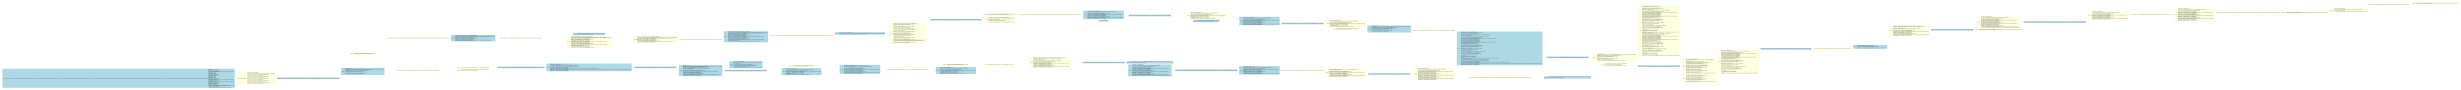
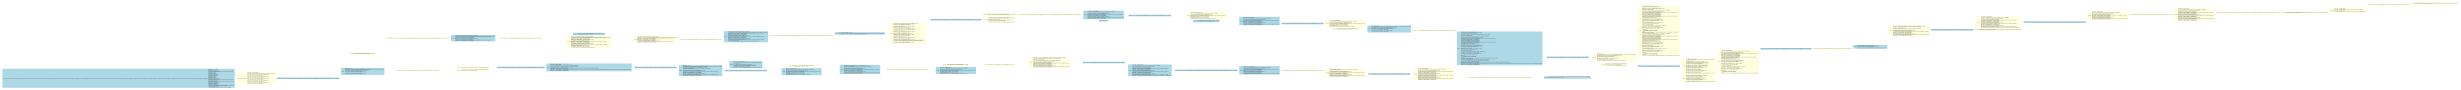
(1150, 62) -> none
